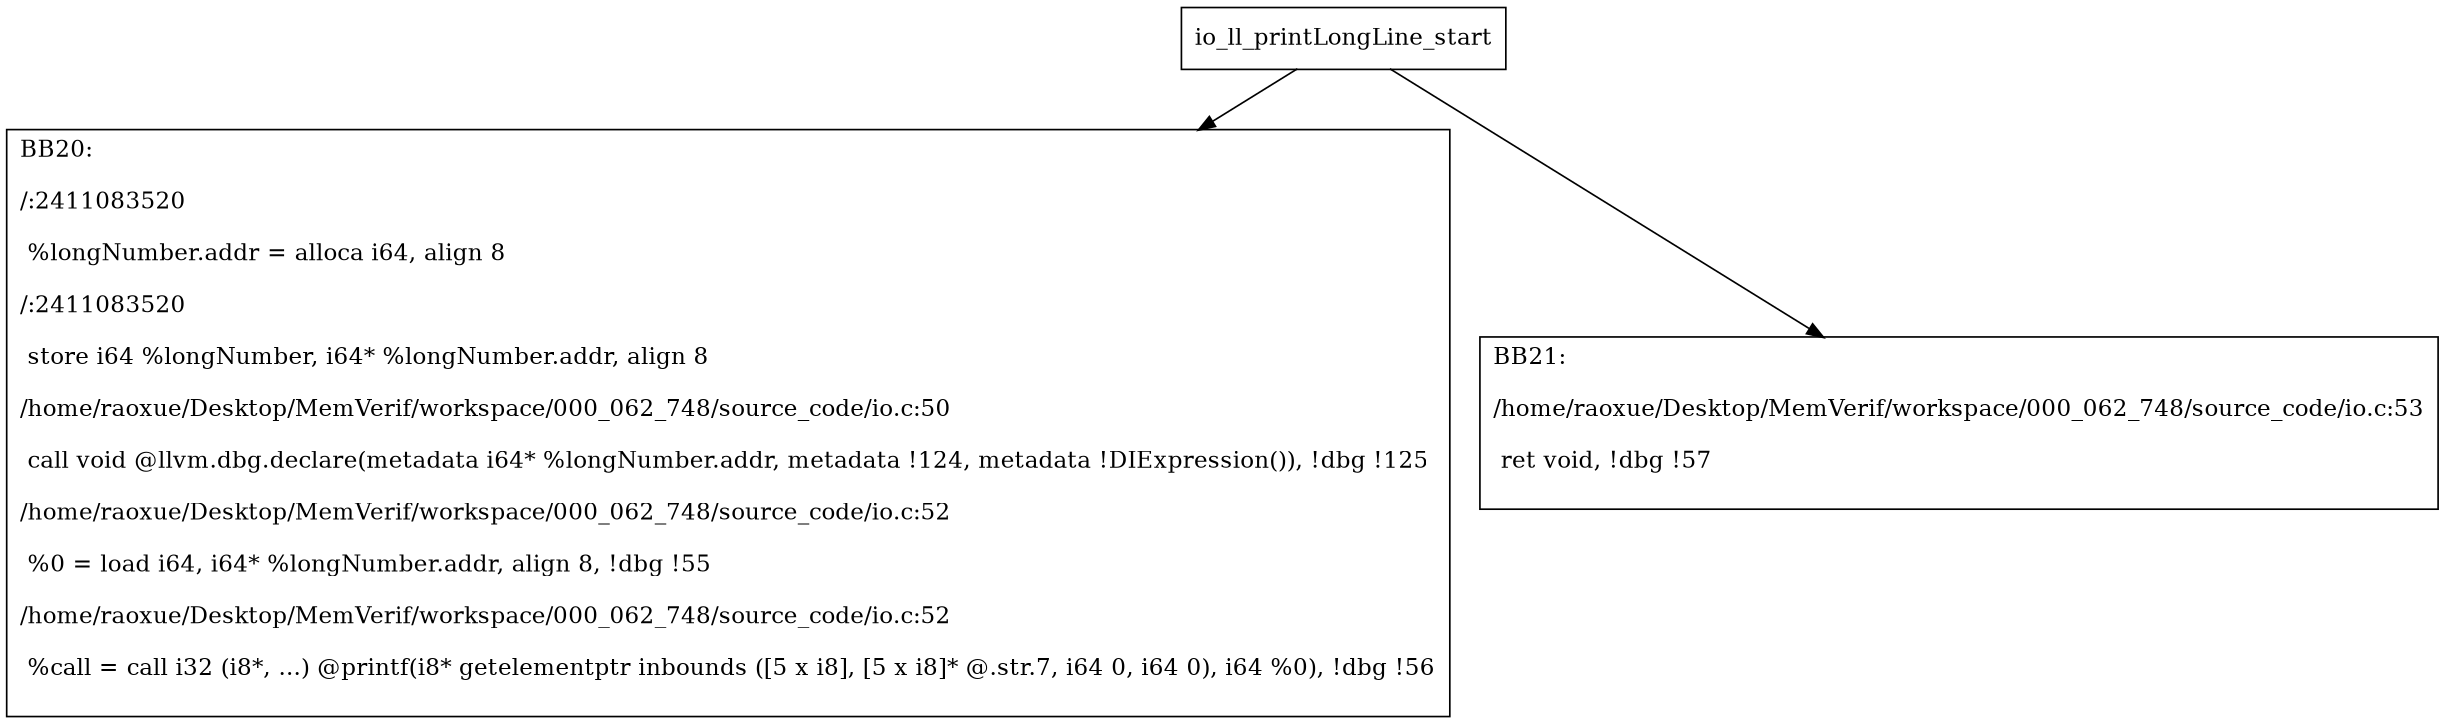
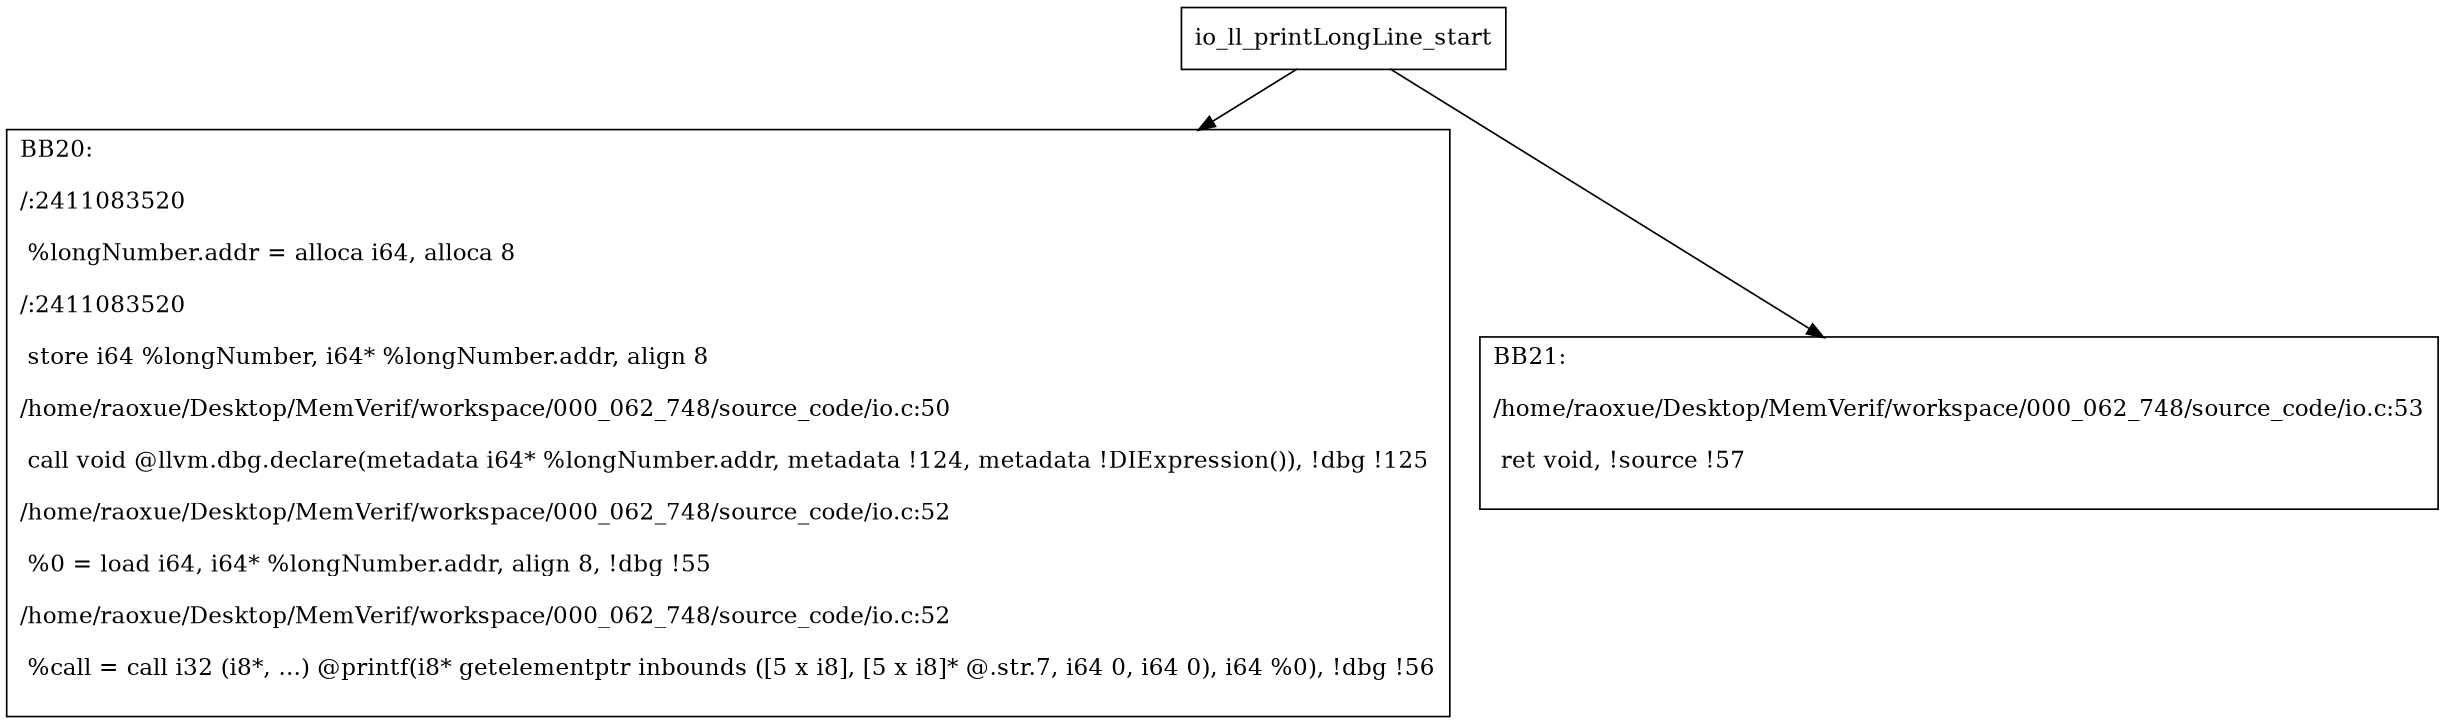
(263, 253) -> (268, 253)
(1603, 461) -> (1620, 461)
